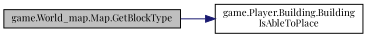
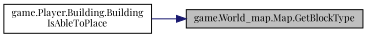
(193, 19) -> (164, 19)
